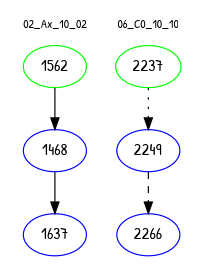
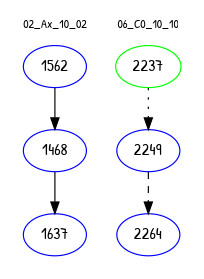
(55, 67) -> (55, 67)
(148, 235) -> (148, 235)
